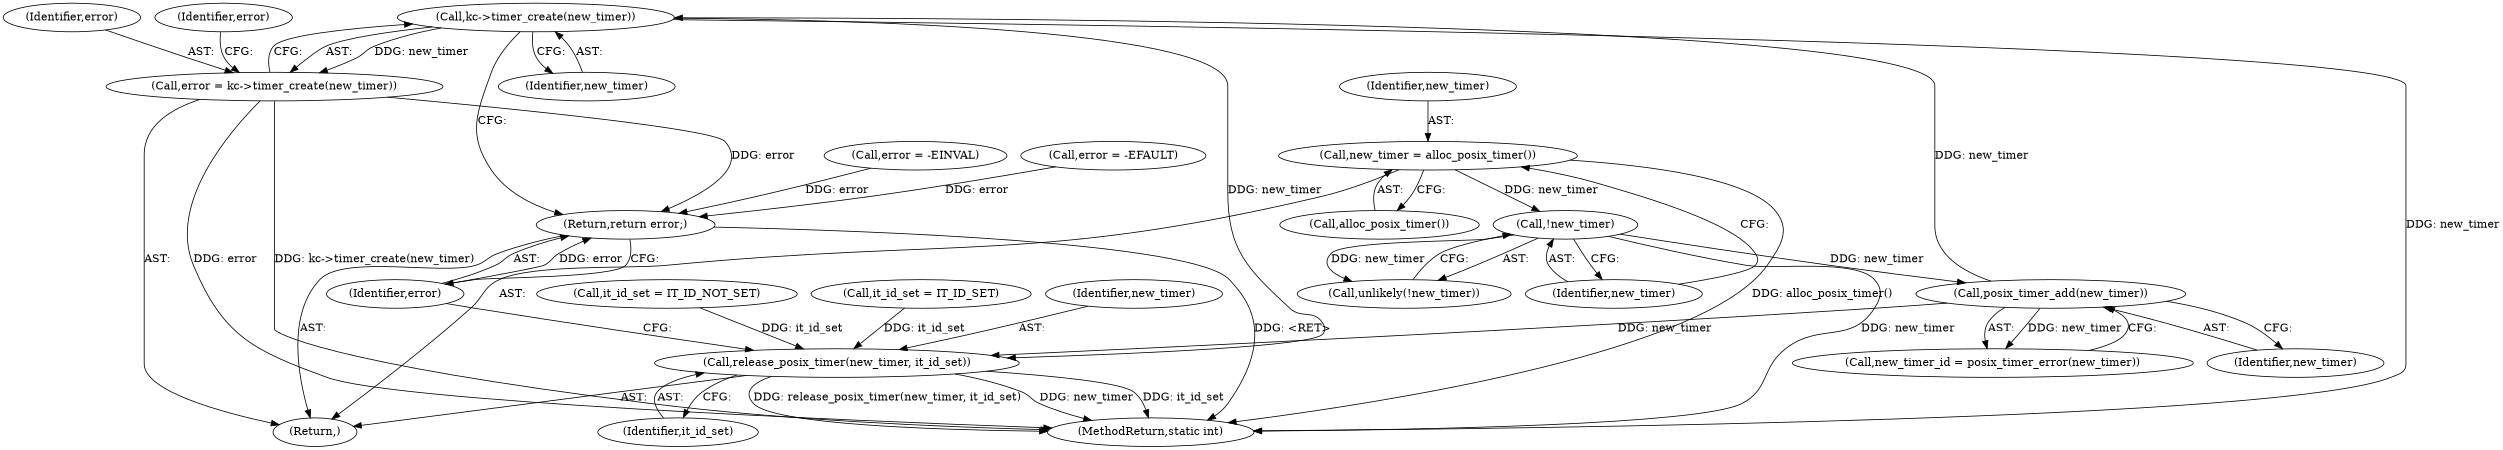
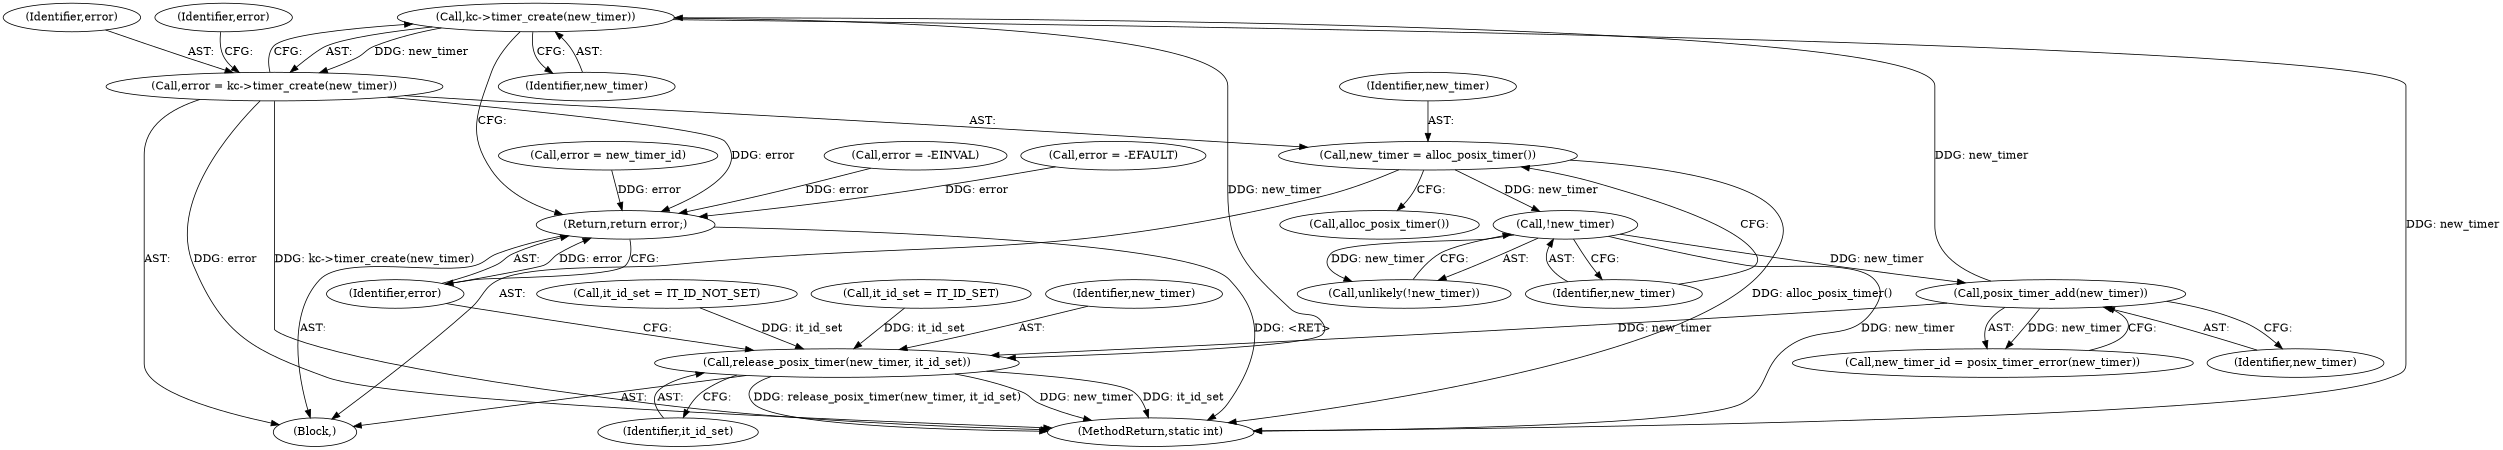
none -> (608, 156)
(1375, 191) -> (852, 120)
(315, 432) -> (315, 432)
